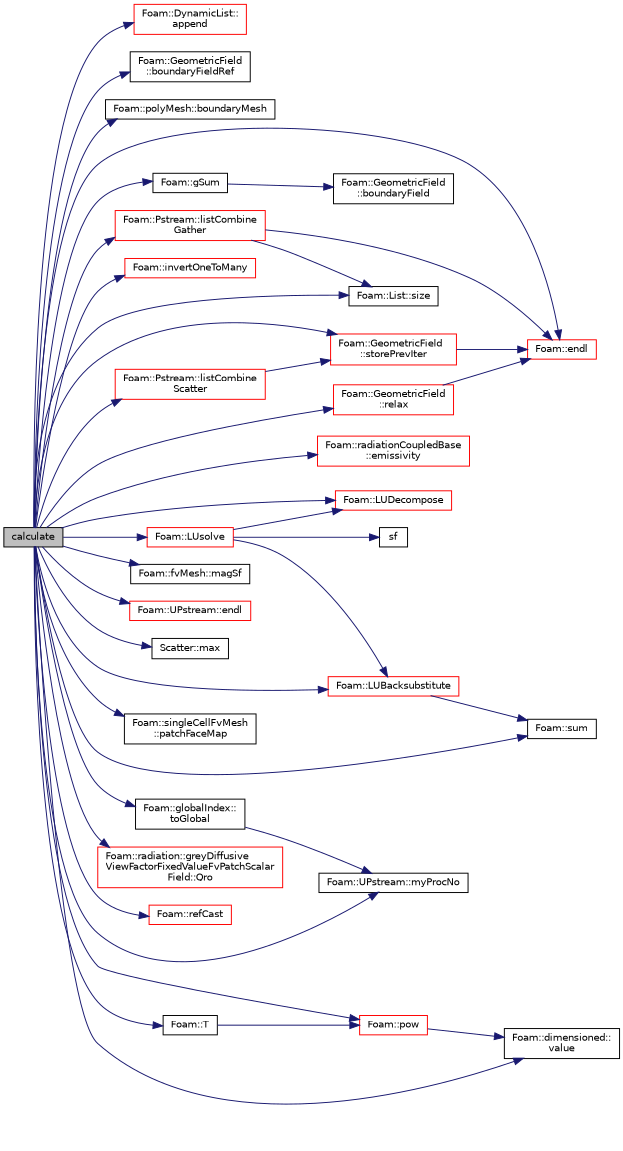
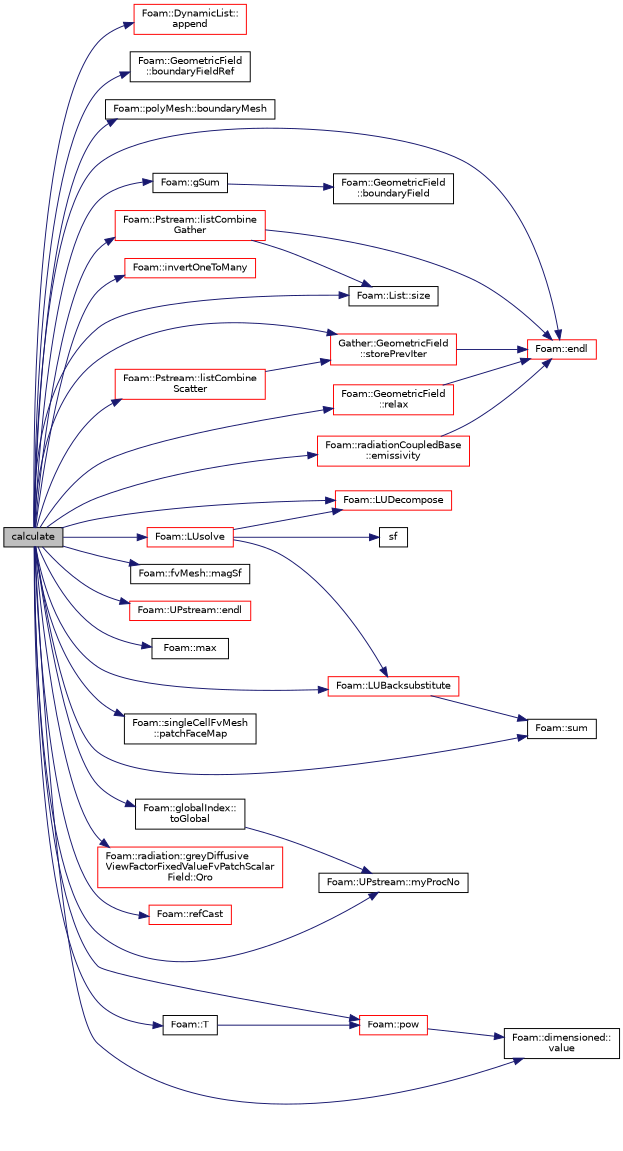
(394, 349) -> (394, 349)
none -> (496, 406)
(190, 649) -> (190, 649)
